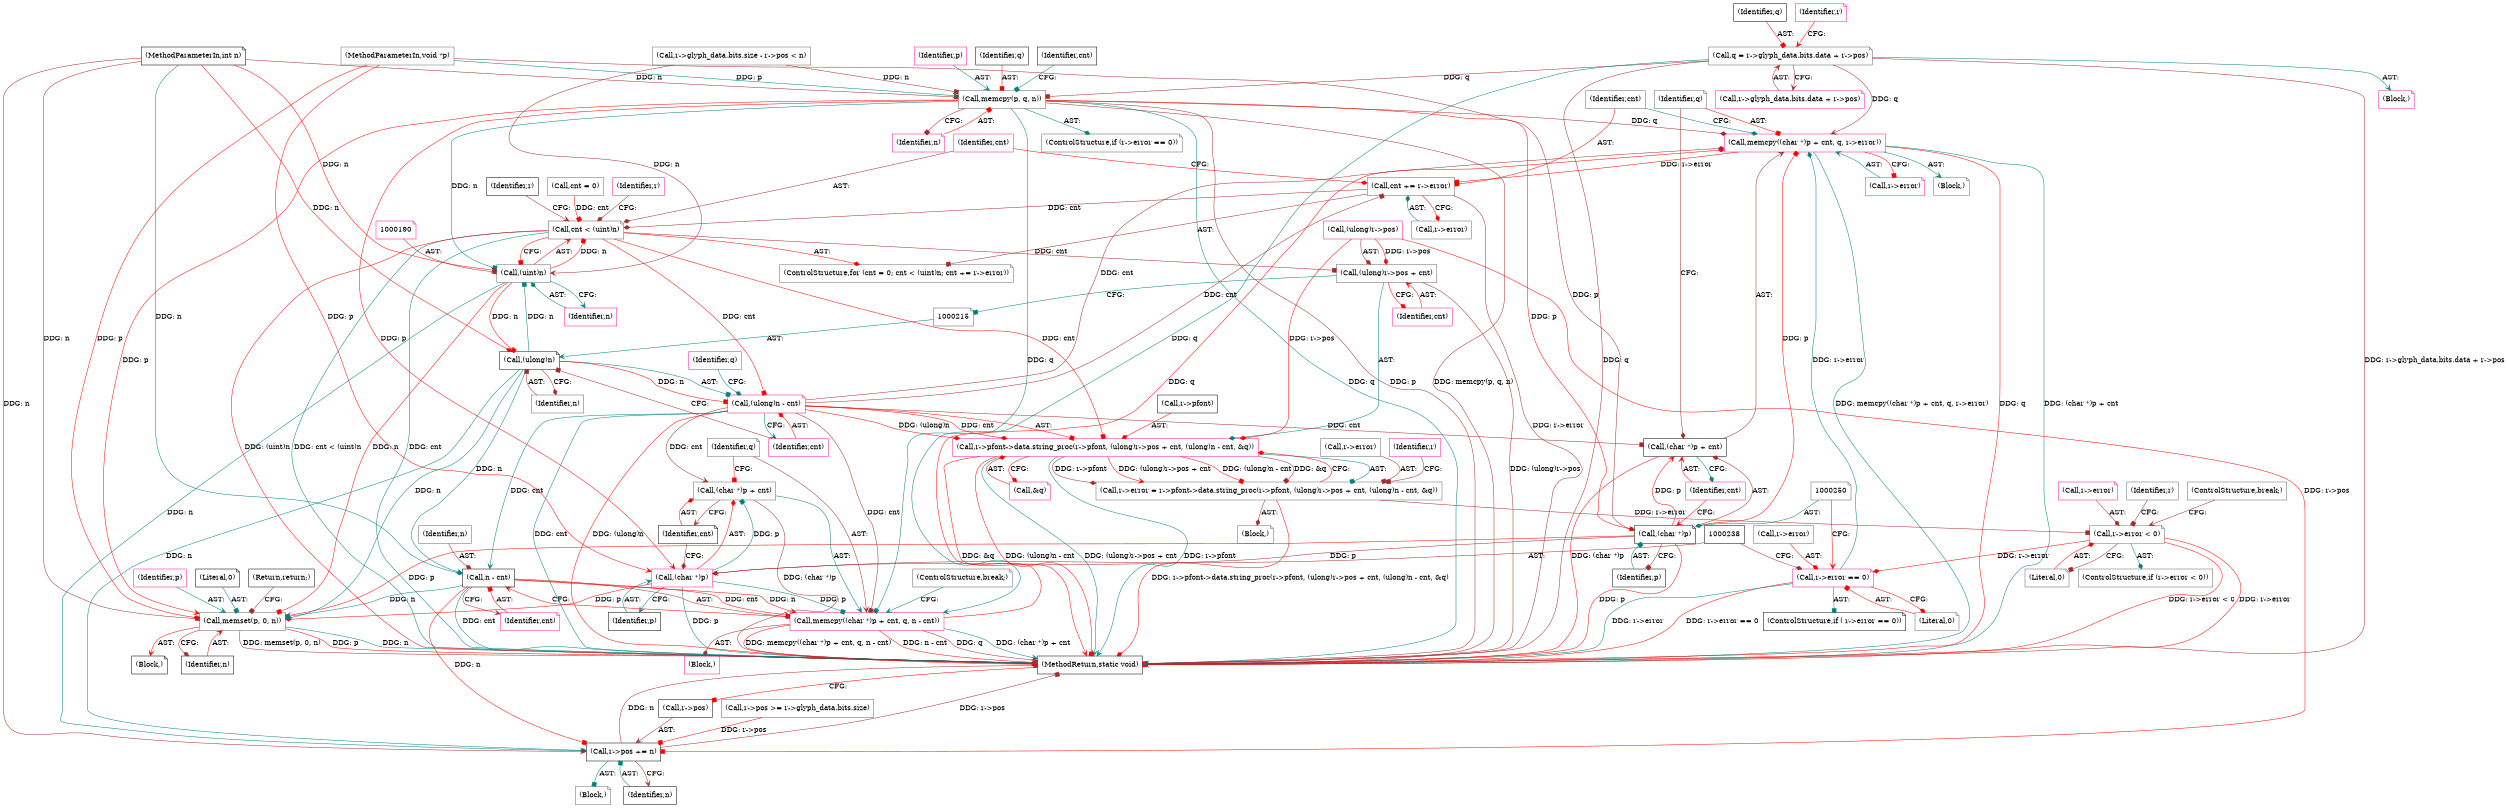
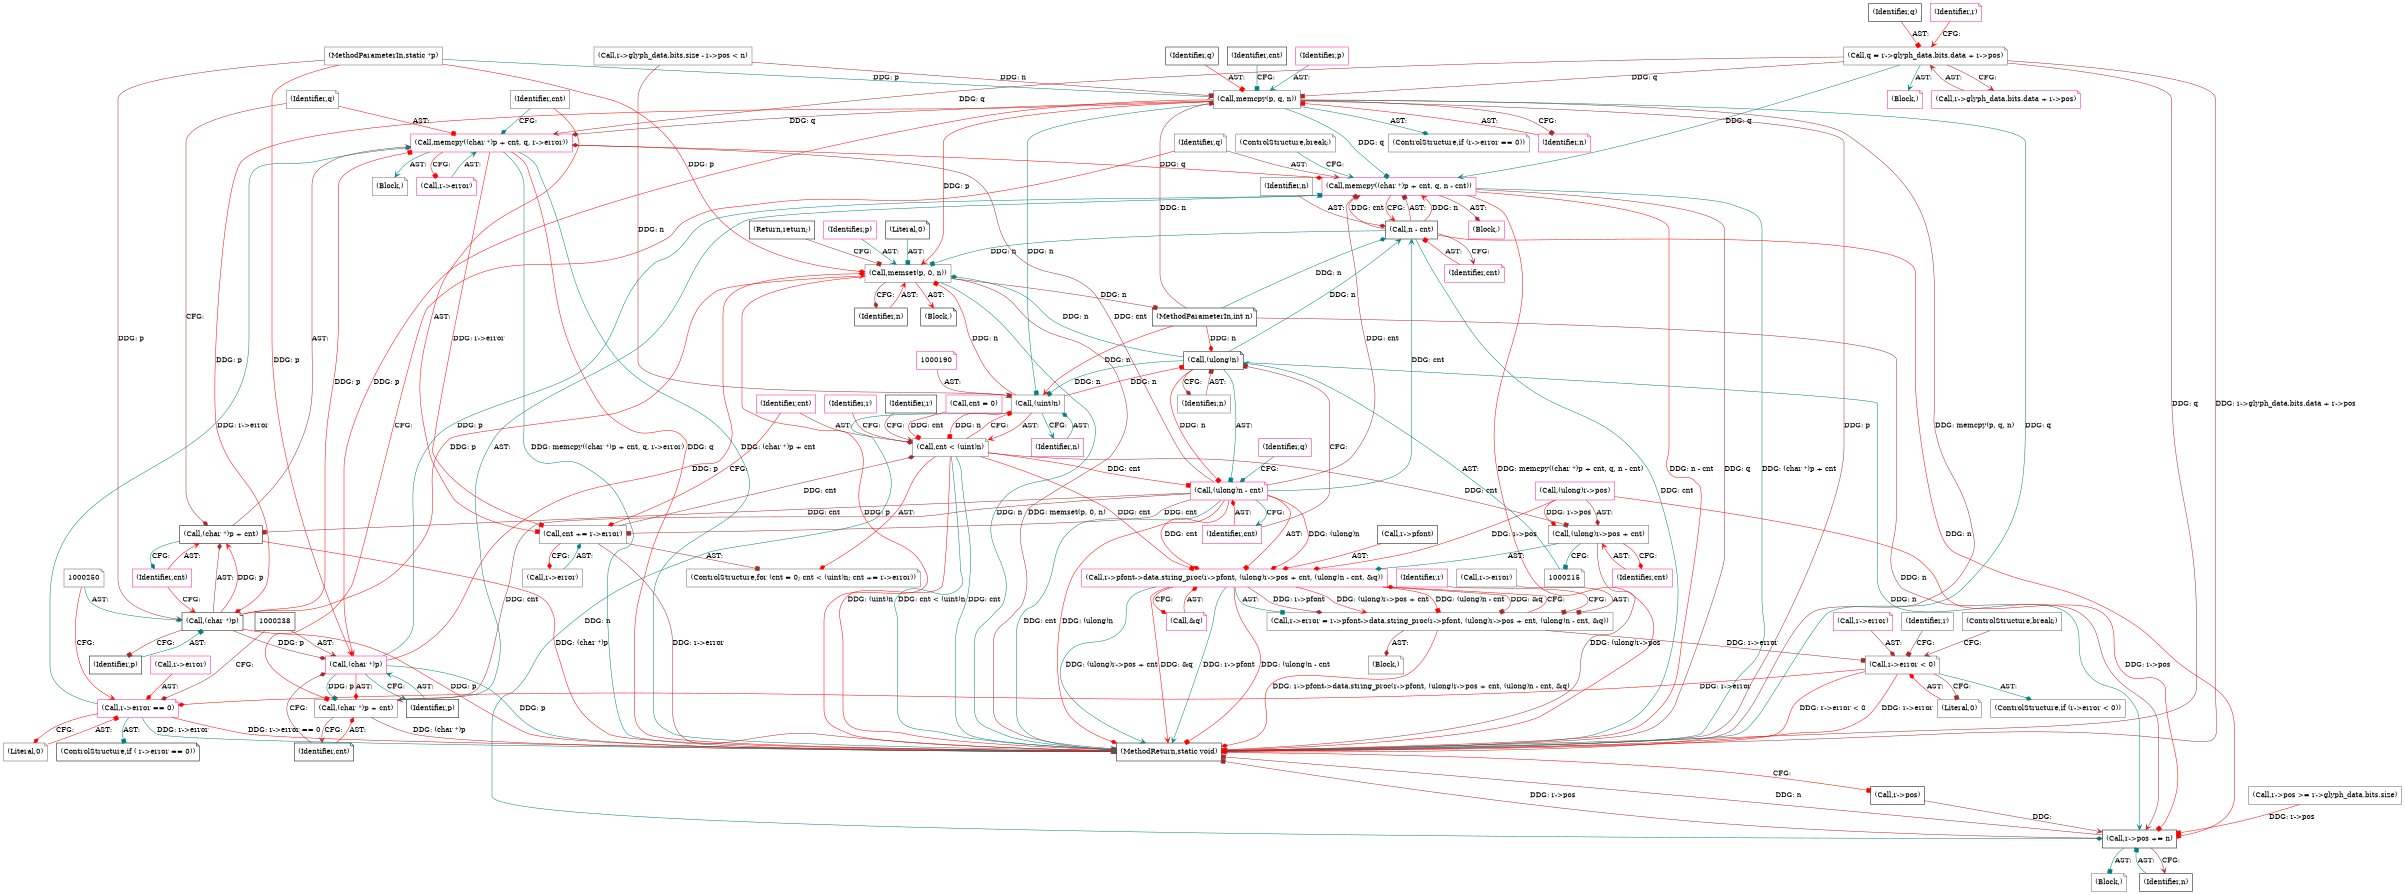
(398, 56) -> (384, 56)
(1191, 356) -> (926, 156)
(44, 361) -> (1052, 291)
(668, 730) -> (2043, 817)
